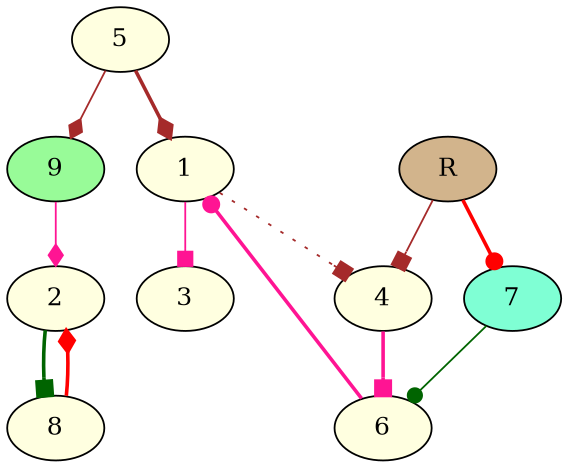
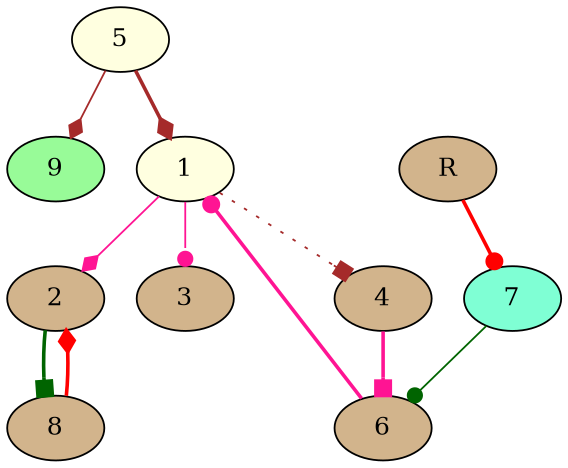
(56, 223) -> (129, 226)
(185, 225) -> (185, 225)
(420, 226) -> none
(56, 299) -> (56, 299)
(185, 299) -> (185, 299)
(383, 299) -> (383, 299)
(56, 428) -> (56, 428)
(383, 428) -> (383, 428)
